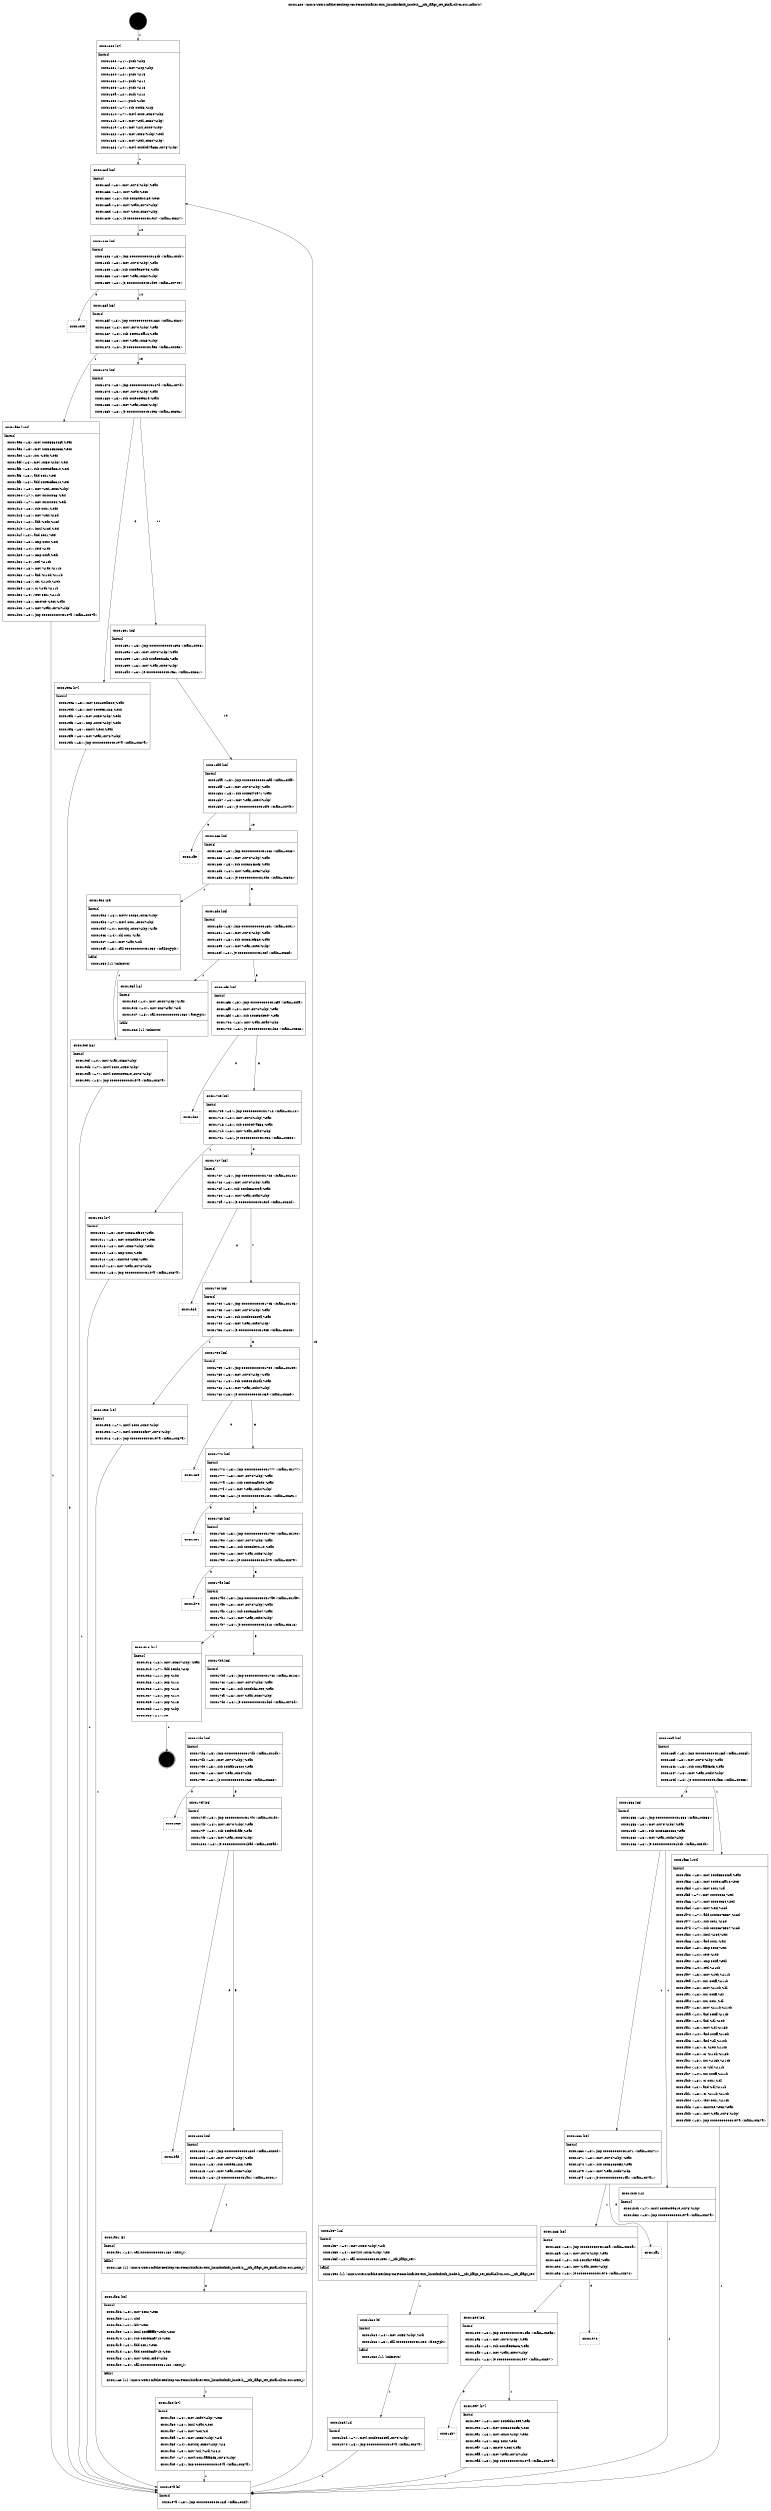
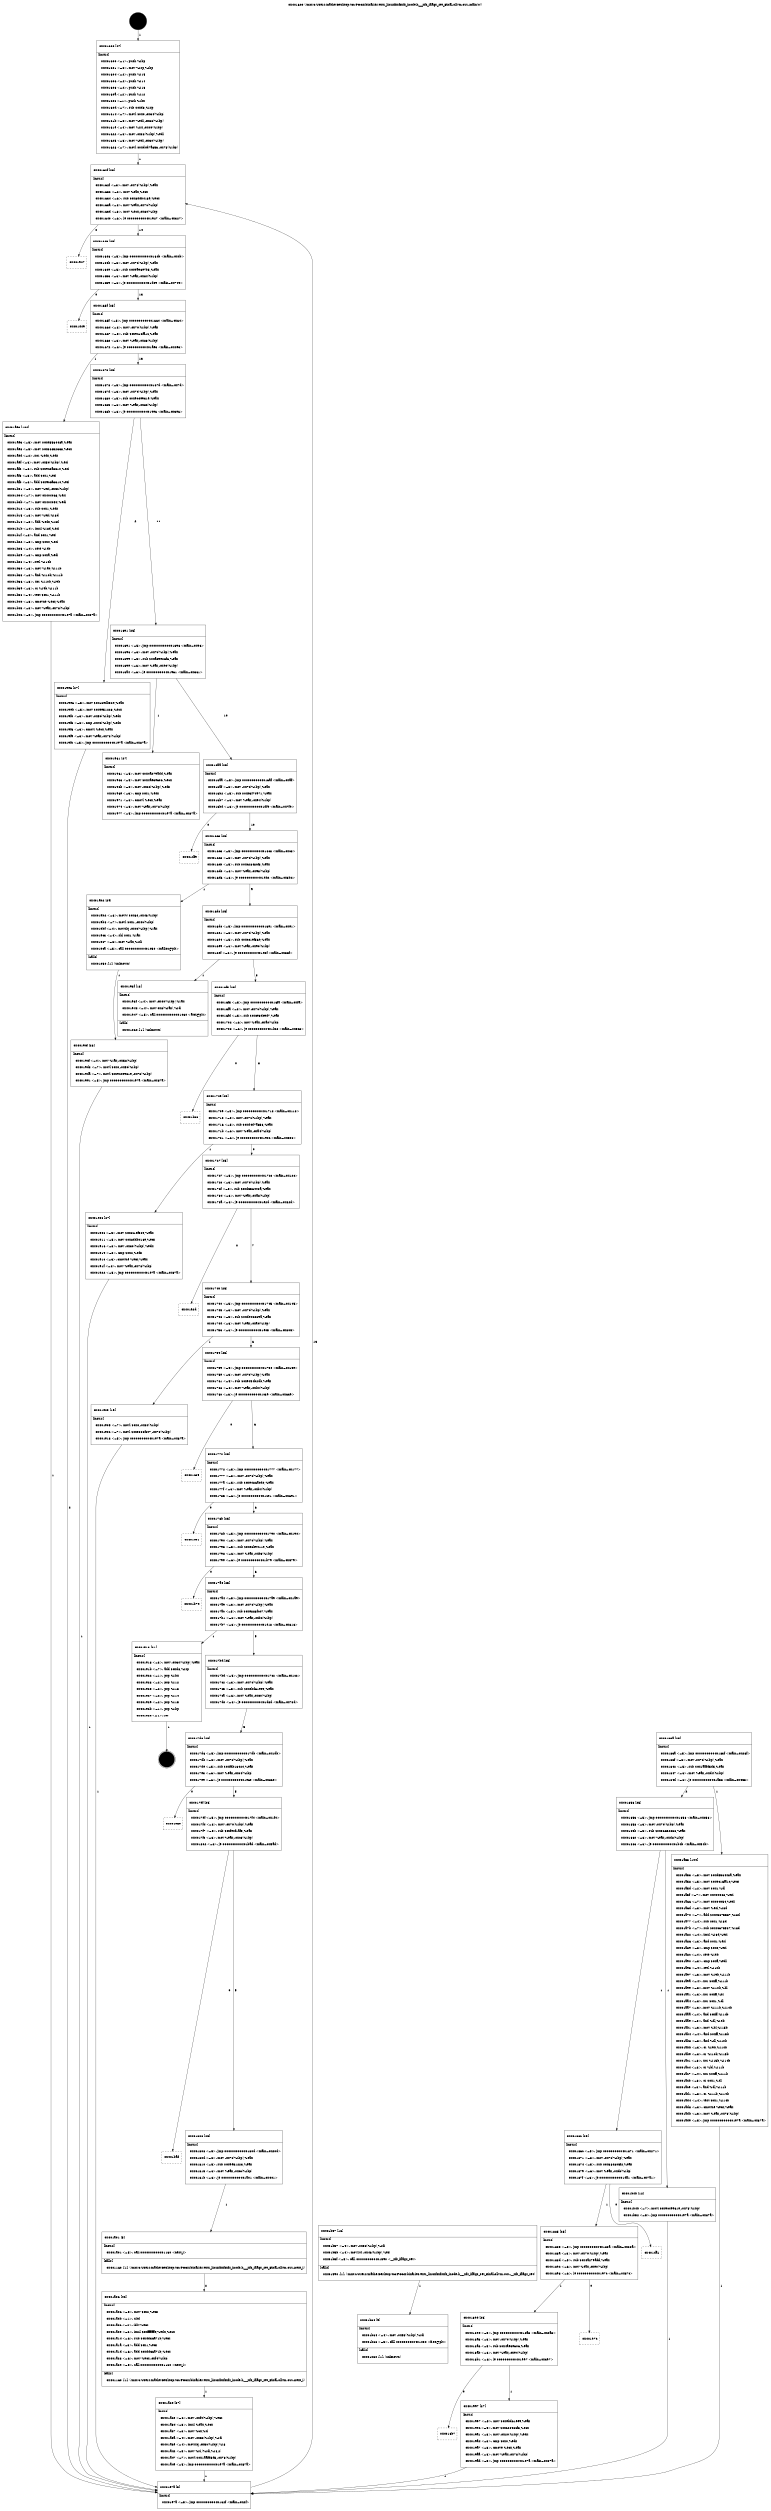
none -> (77, 262)
(141, 295) -> (141, 295)
none -> (151, 786)
none -> (244, 1719)
(376, 2434) -> none
